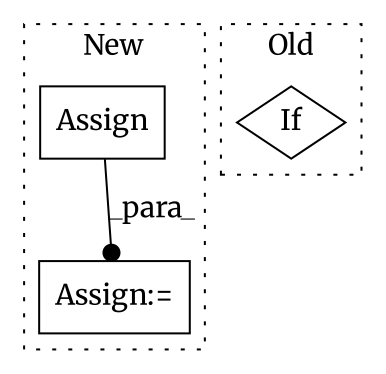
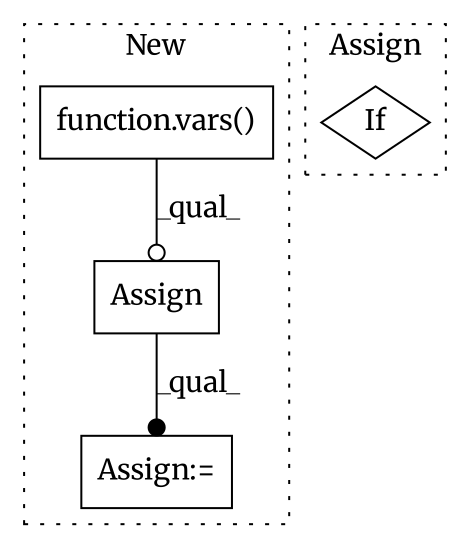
(291, 47) -> (376, 47)
none -> (157, 123)
(152, 210) -> (199, 385)
